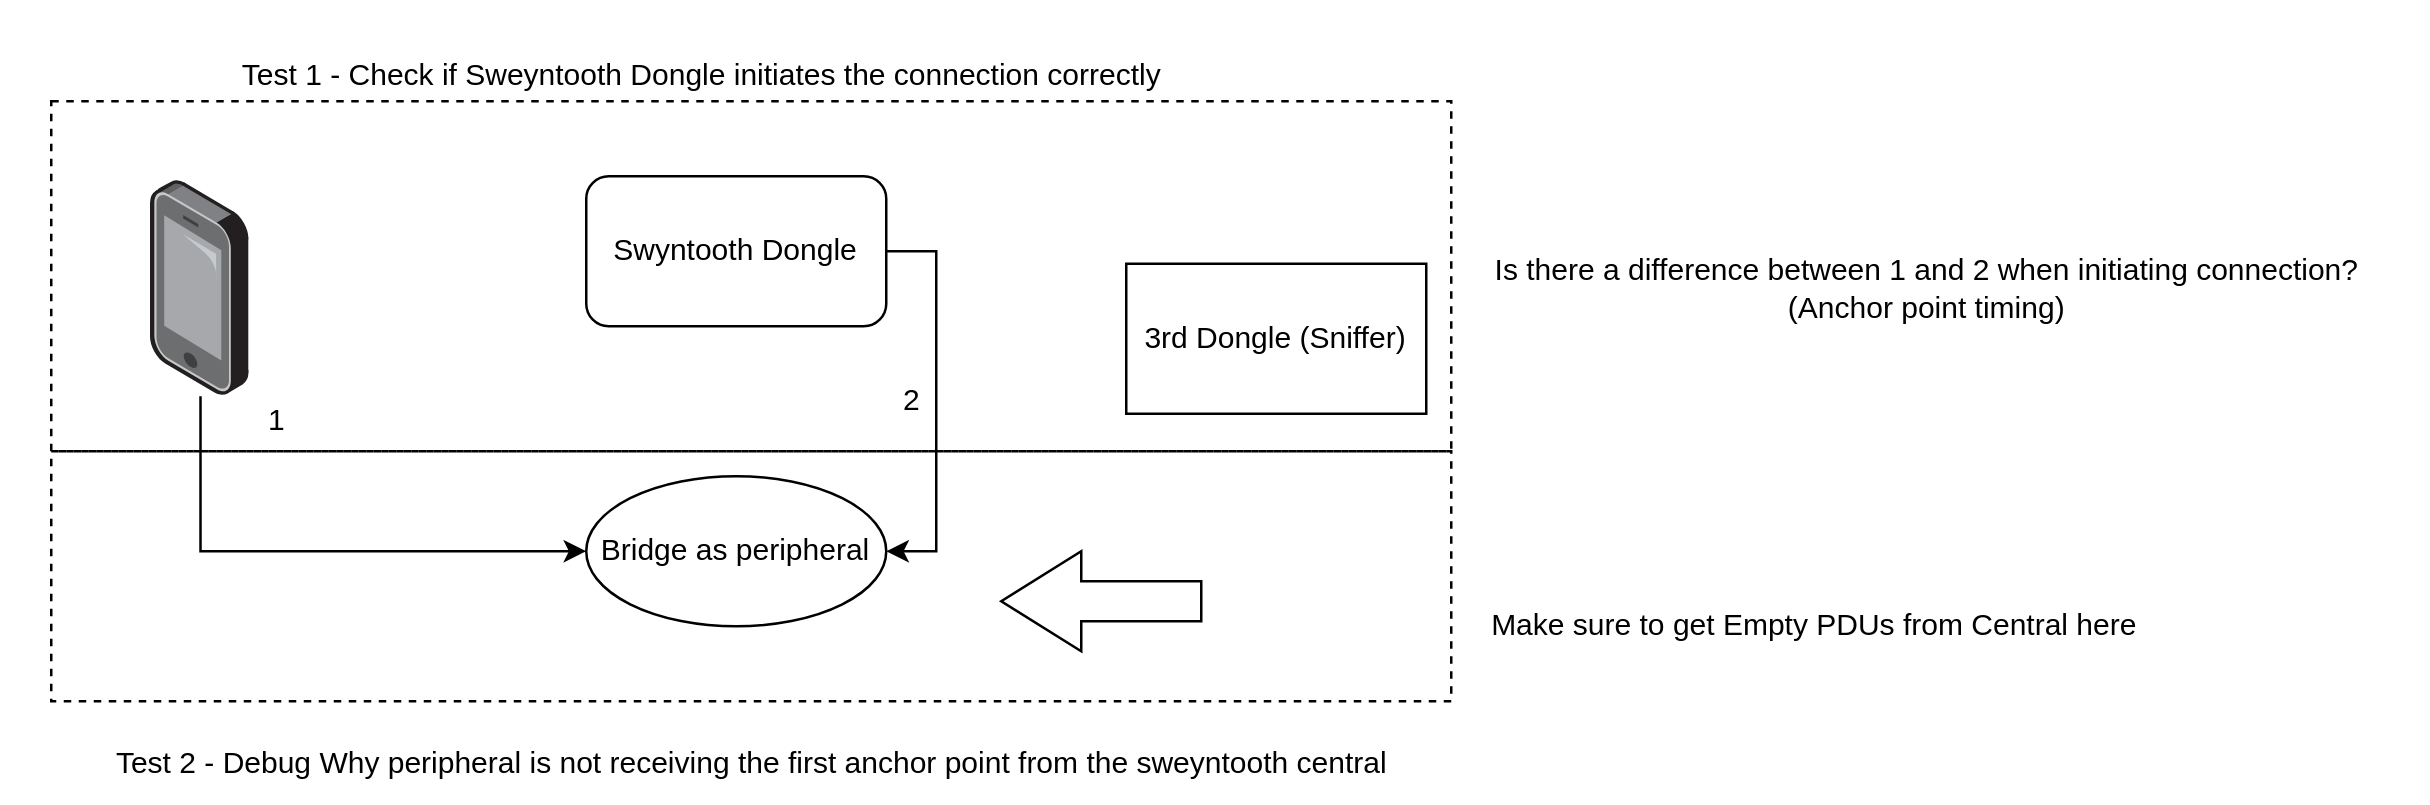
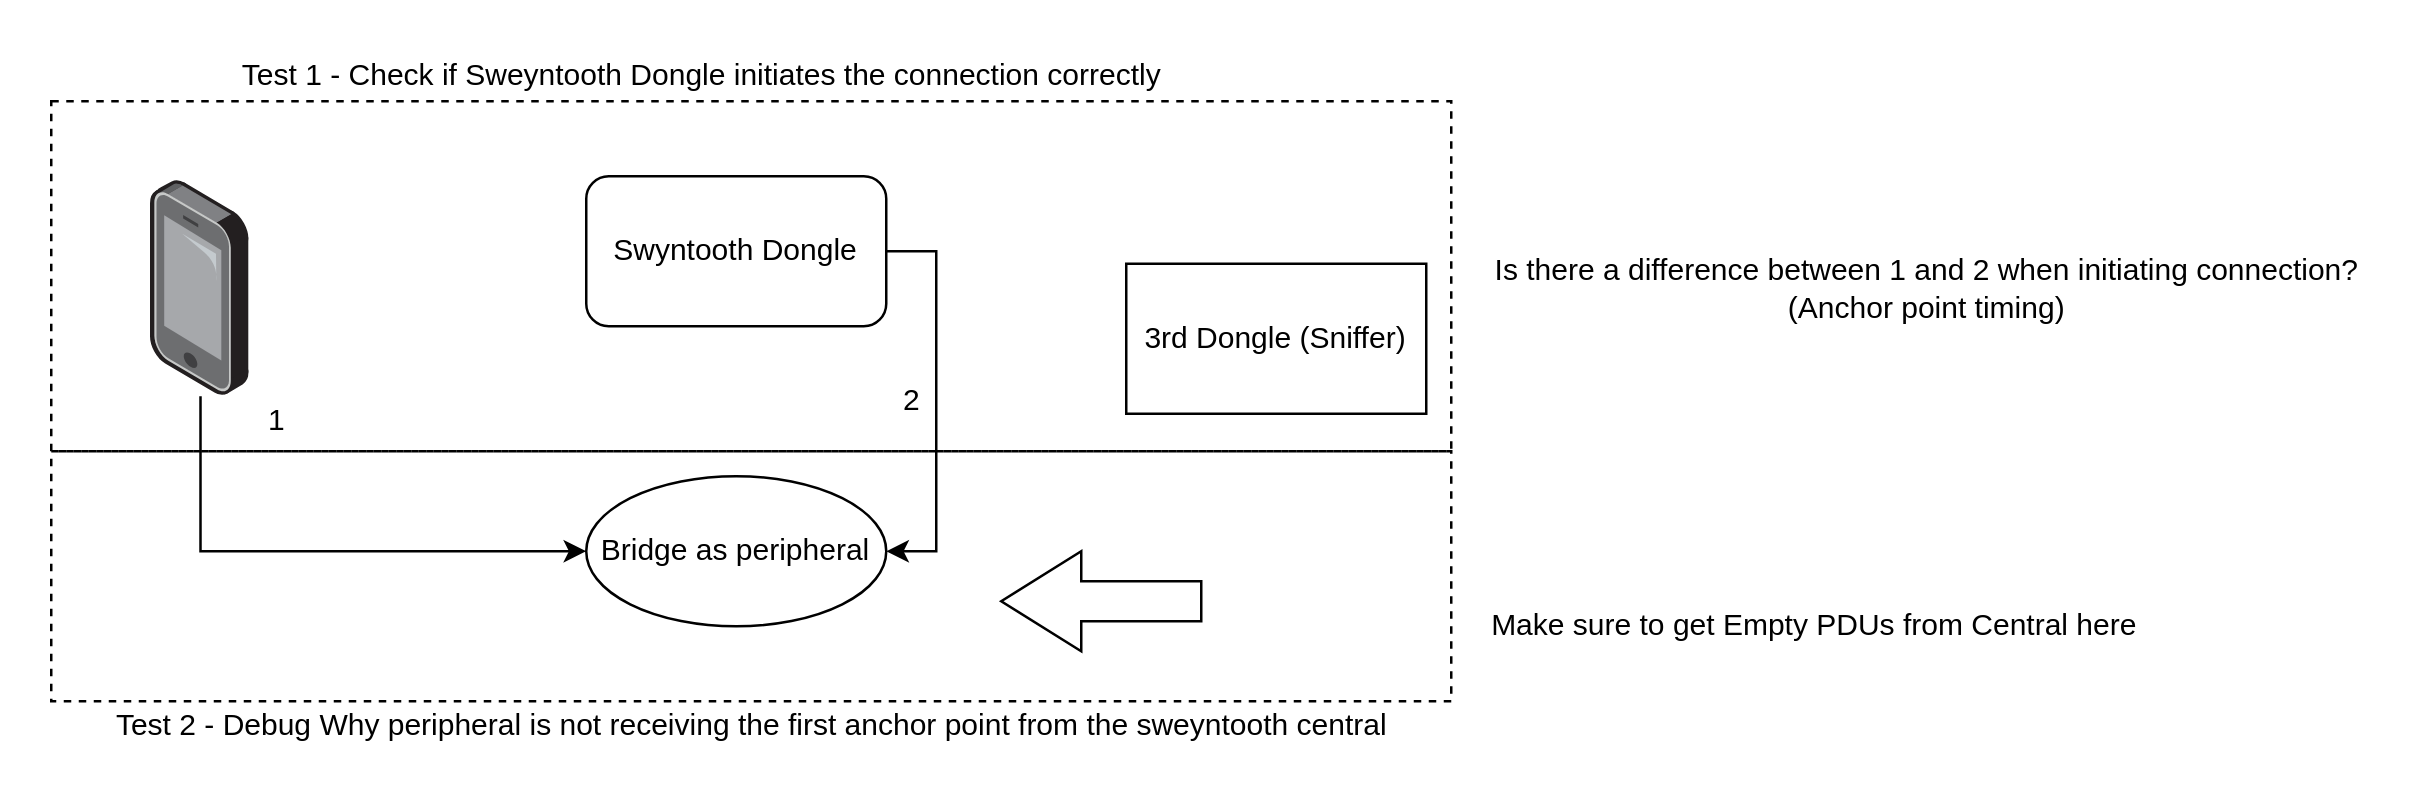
(751, 764) -> (751, 726)
